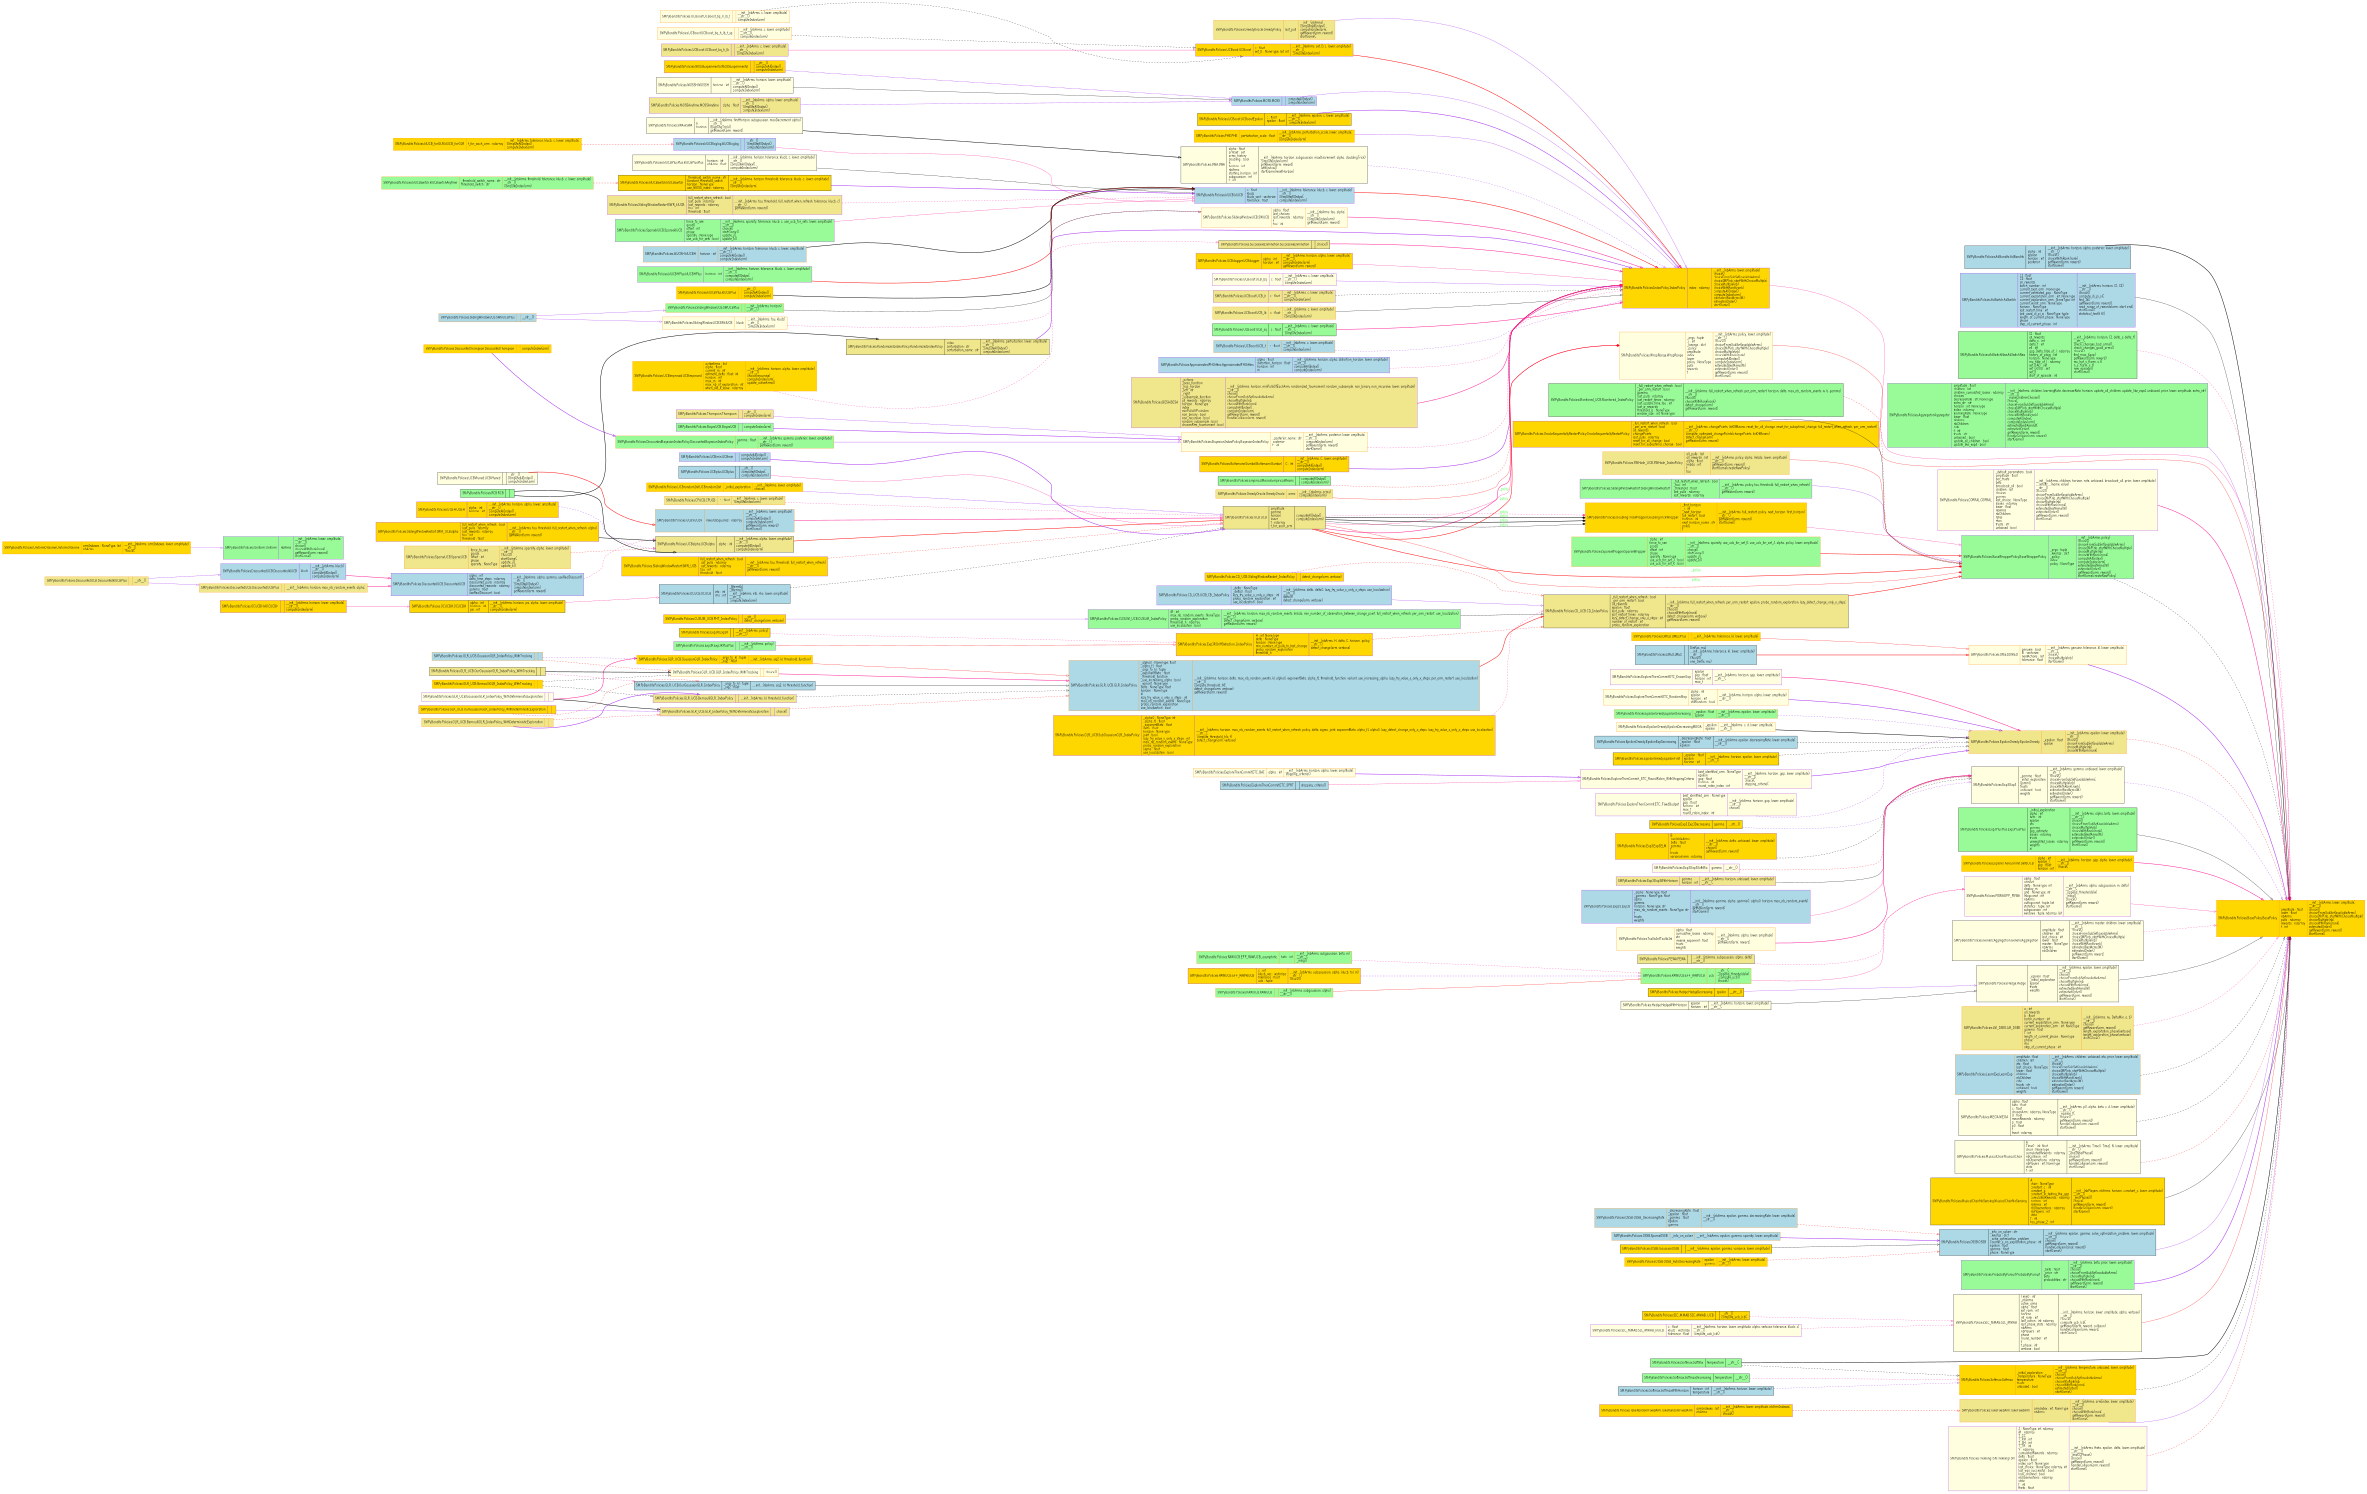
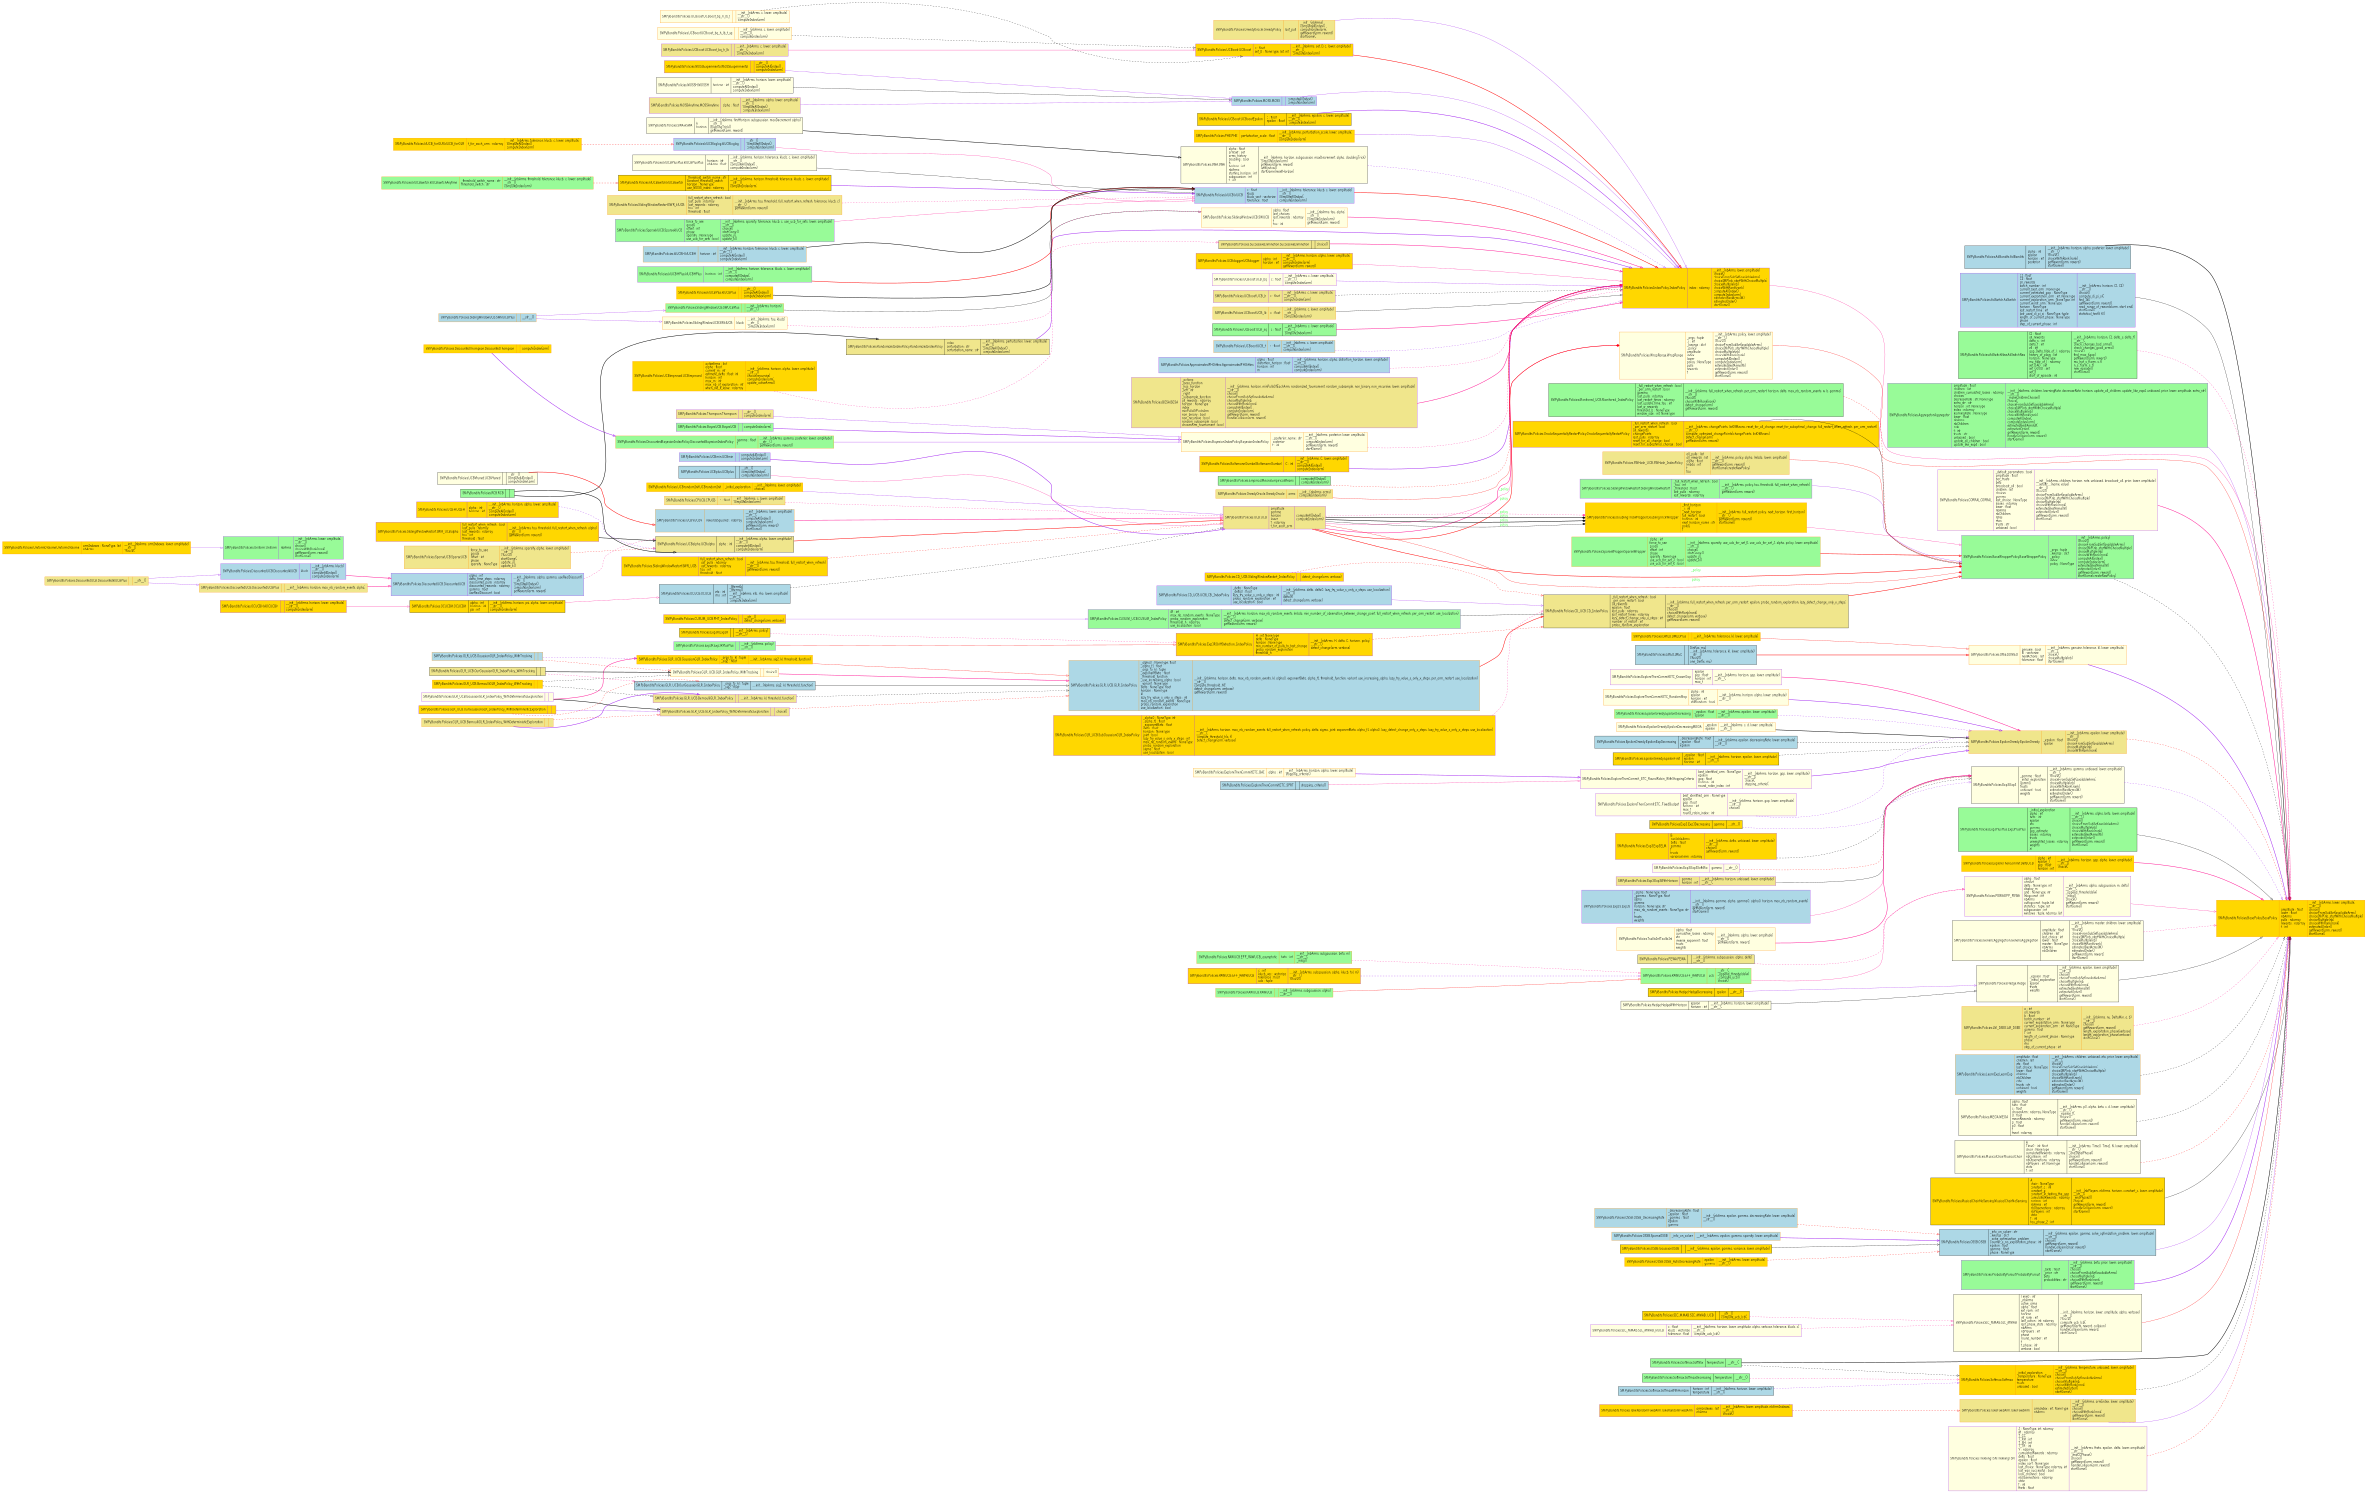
(725, 205) -> (725, 205)
(1274, 518) -> (1274, 518)
